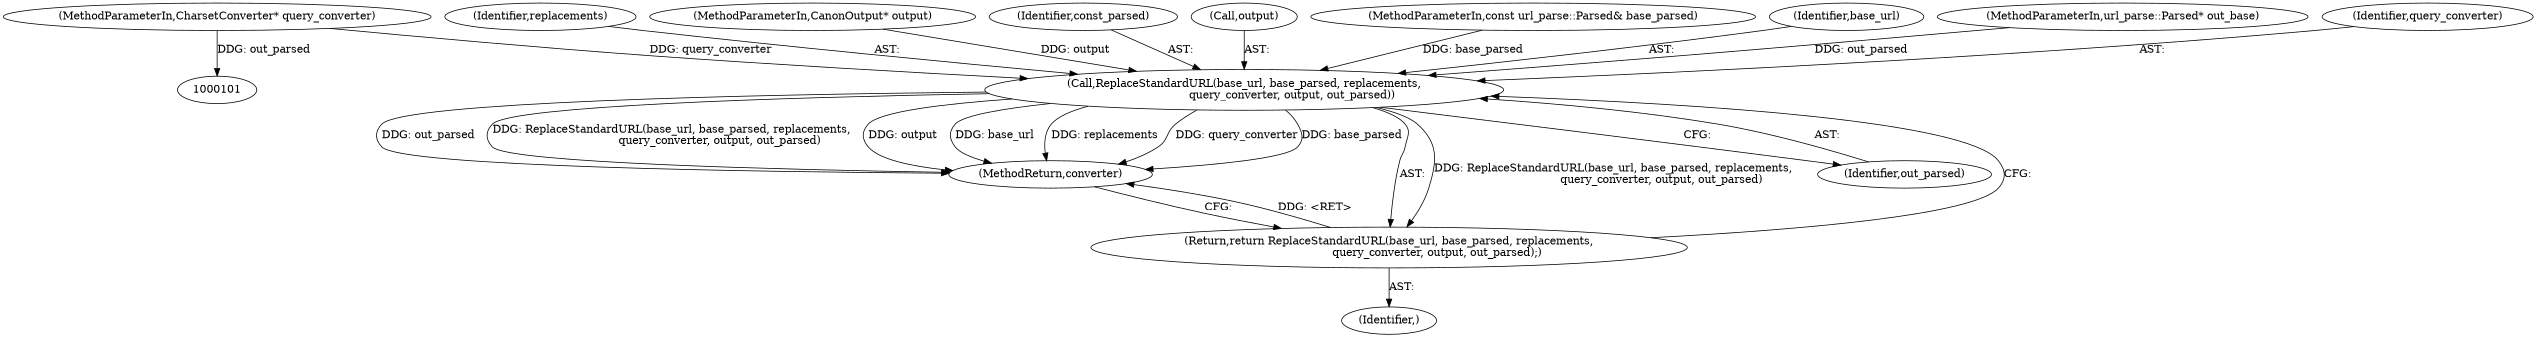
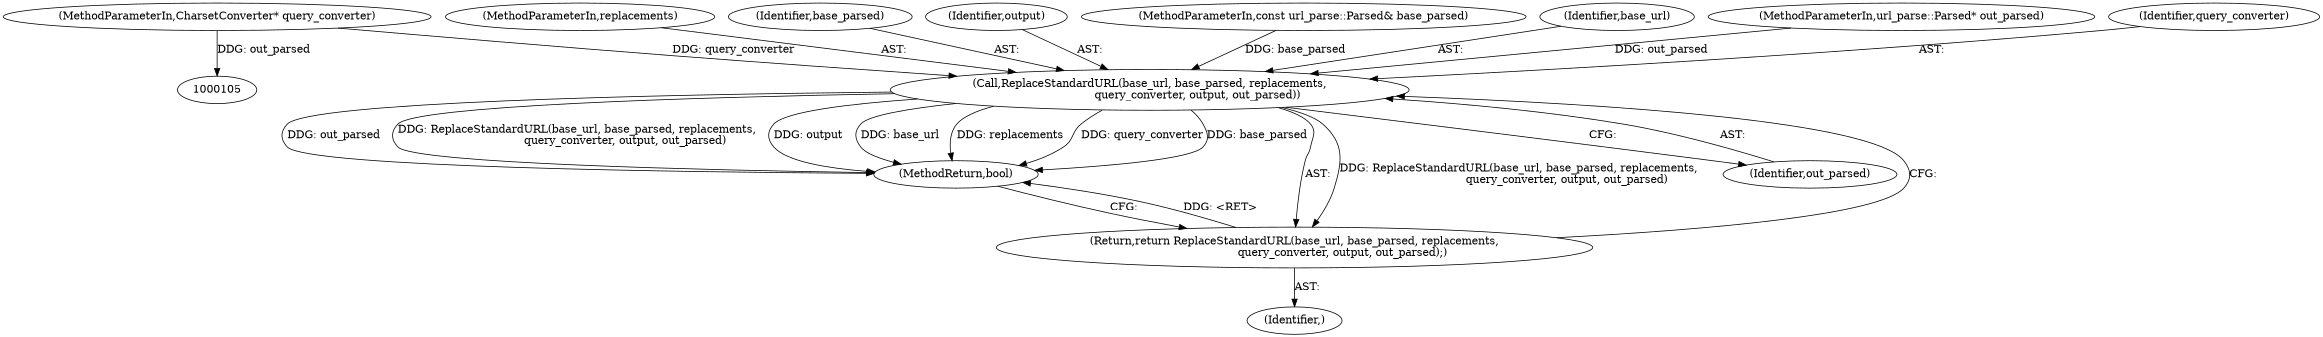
(540, 17) -> (580, 17)
(813, 17) -> none
(1083, 17) -> (820, 17)
(1244, 17) -> (996, 17)
(2123, 17) -> (1902, 17)
(217, 90) -> (217, 90)
(1051, 174) -> (956, 174)
